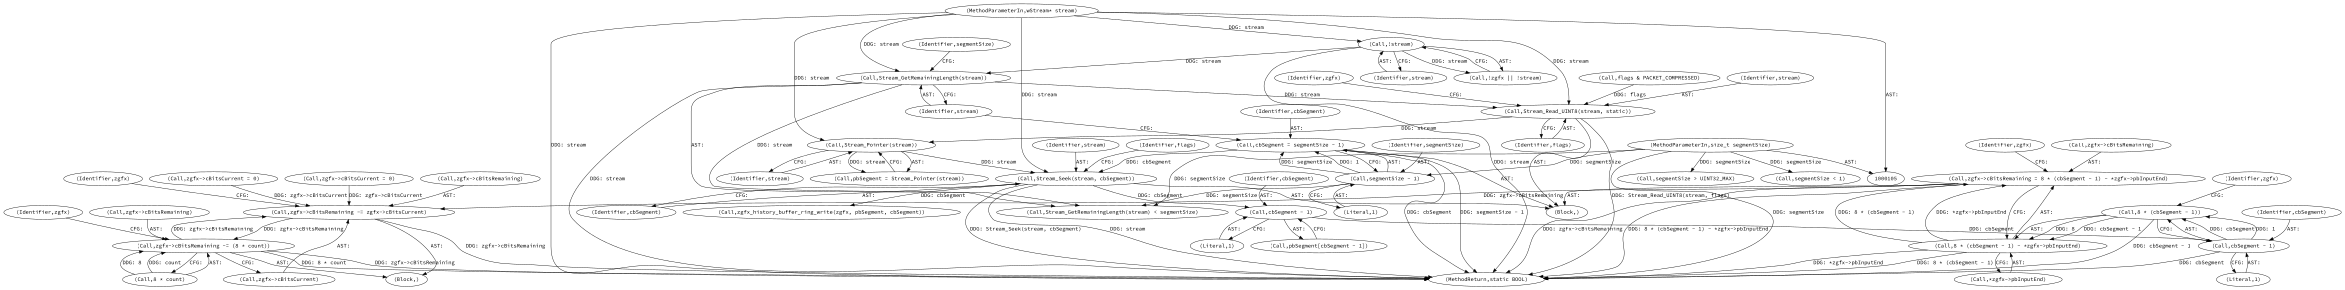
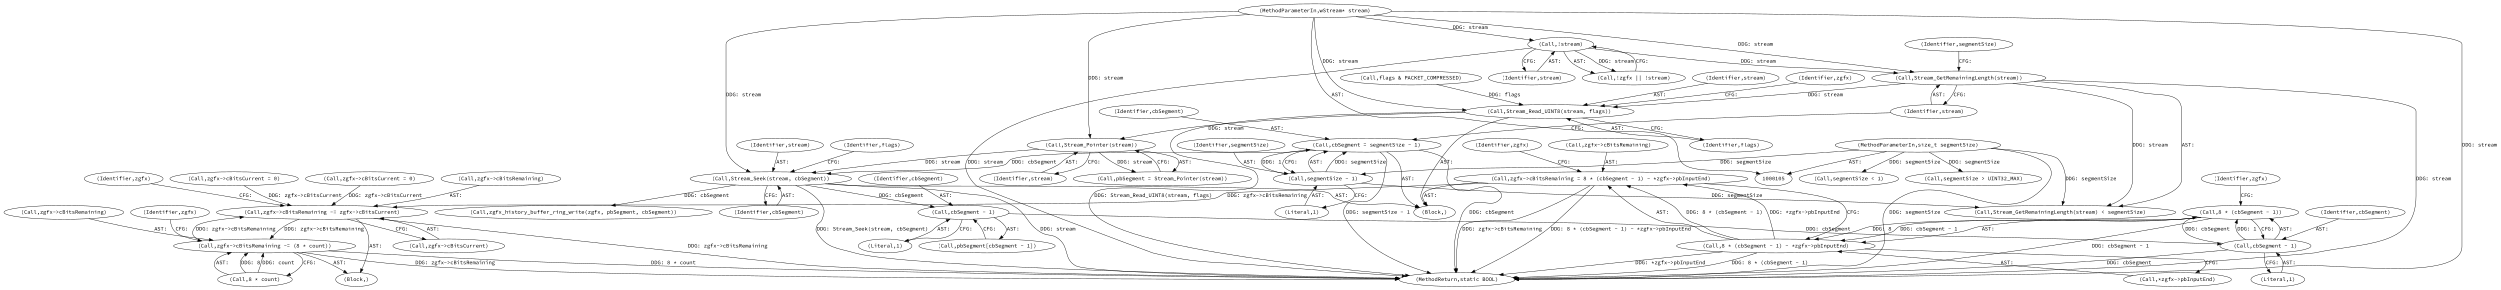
(1568, 112) -> (1549, 112)
(236, 263) -> (385, 229)
